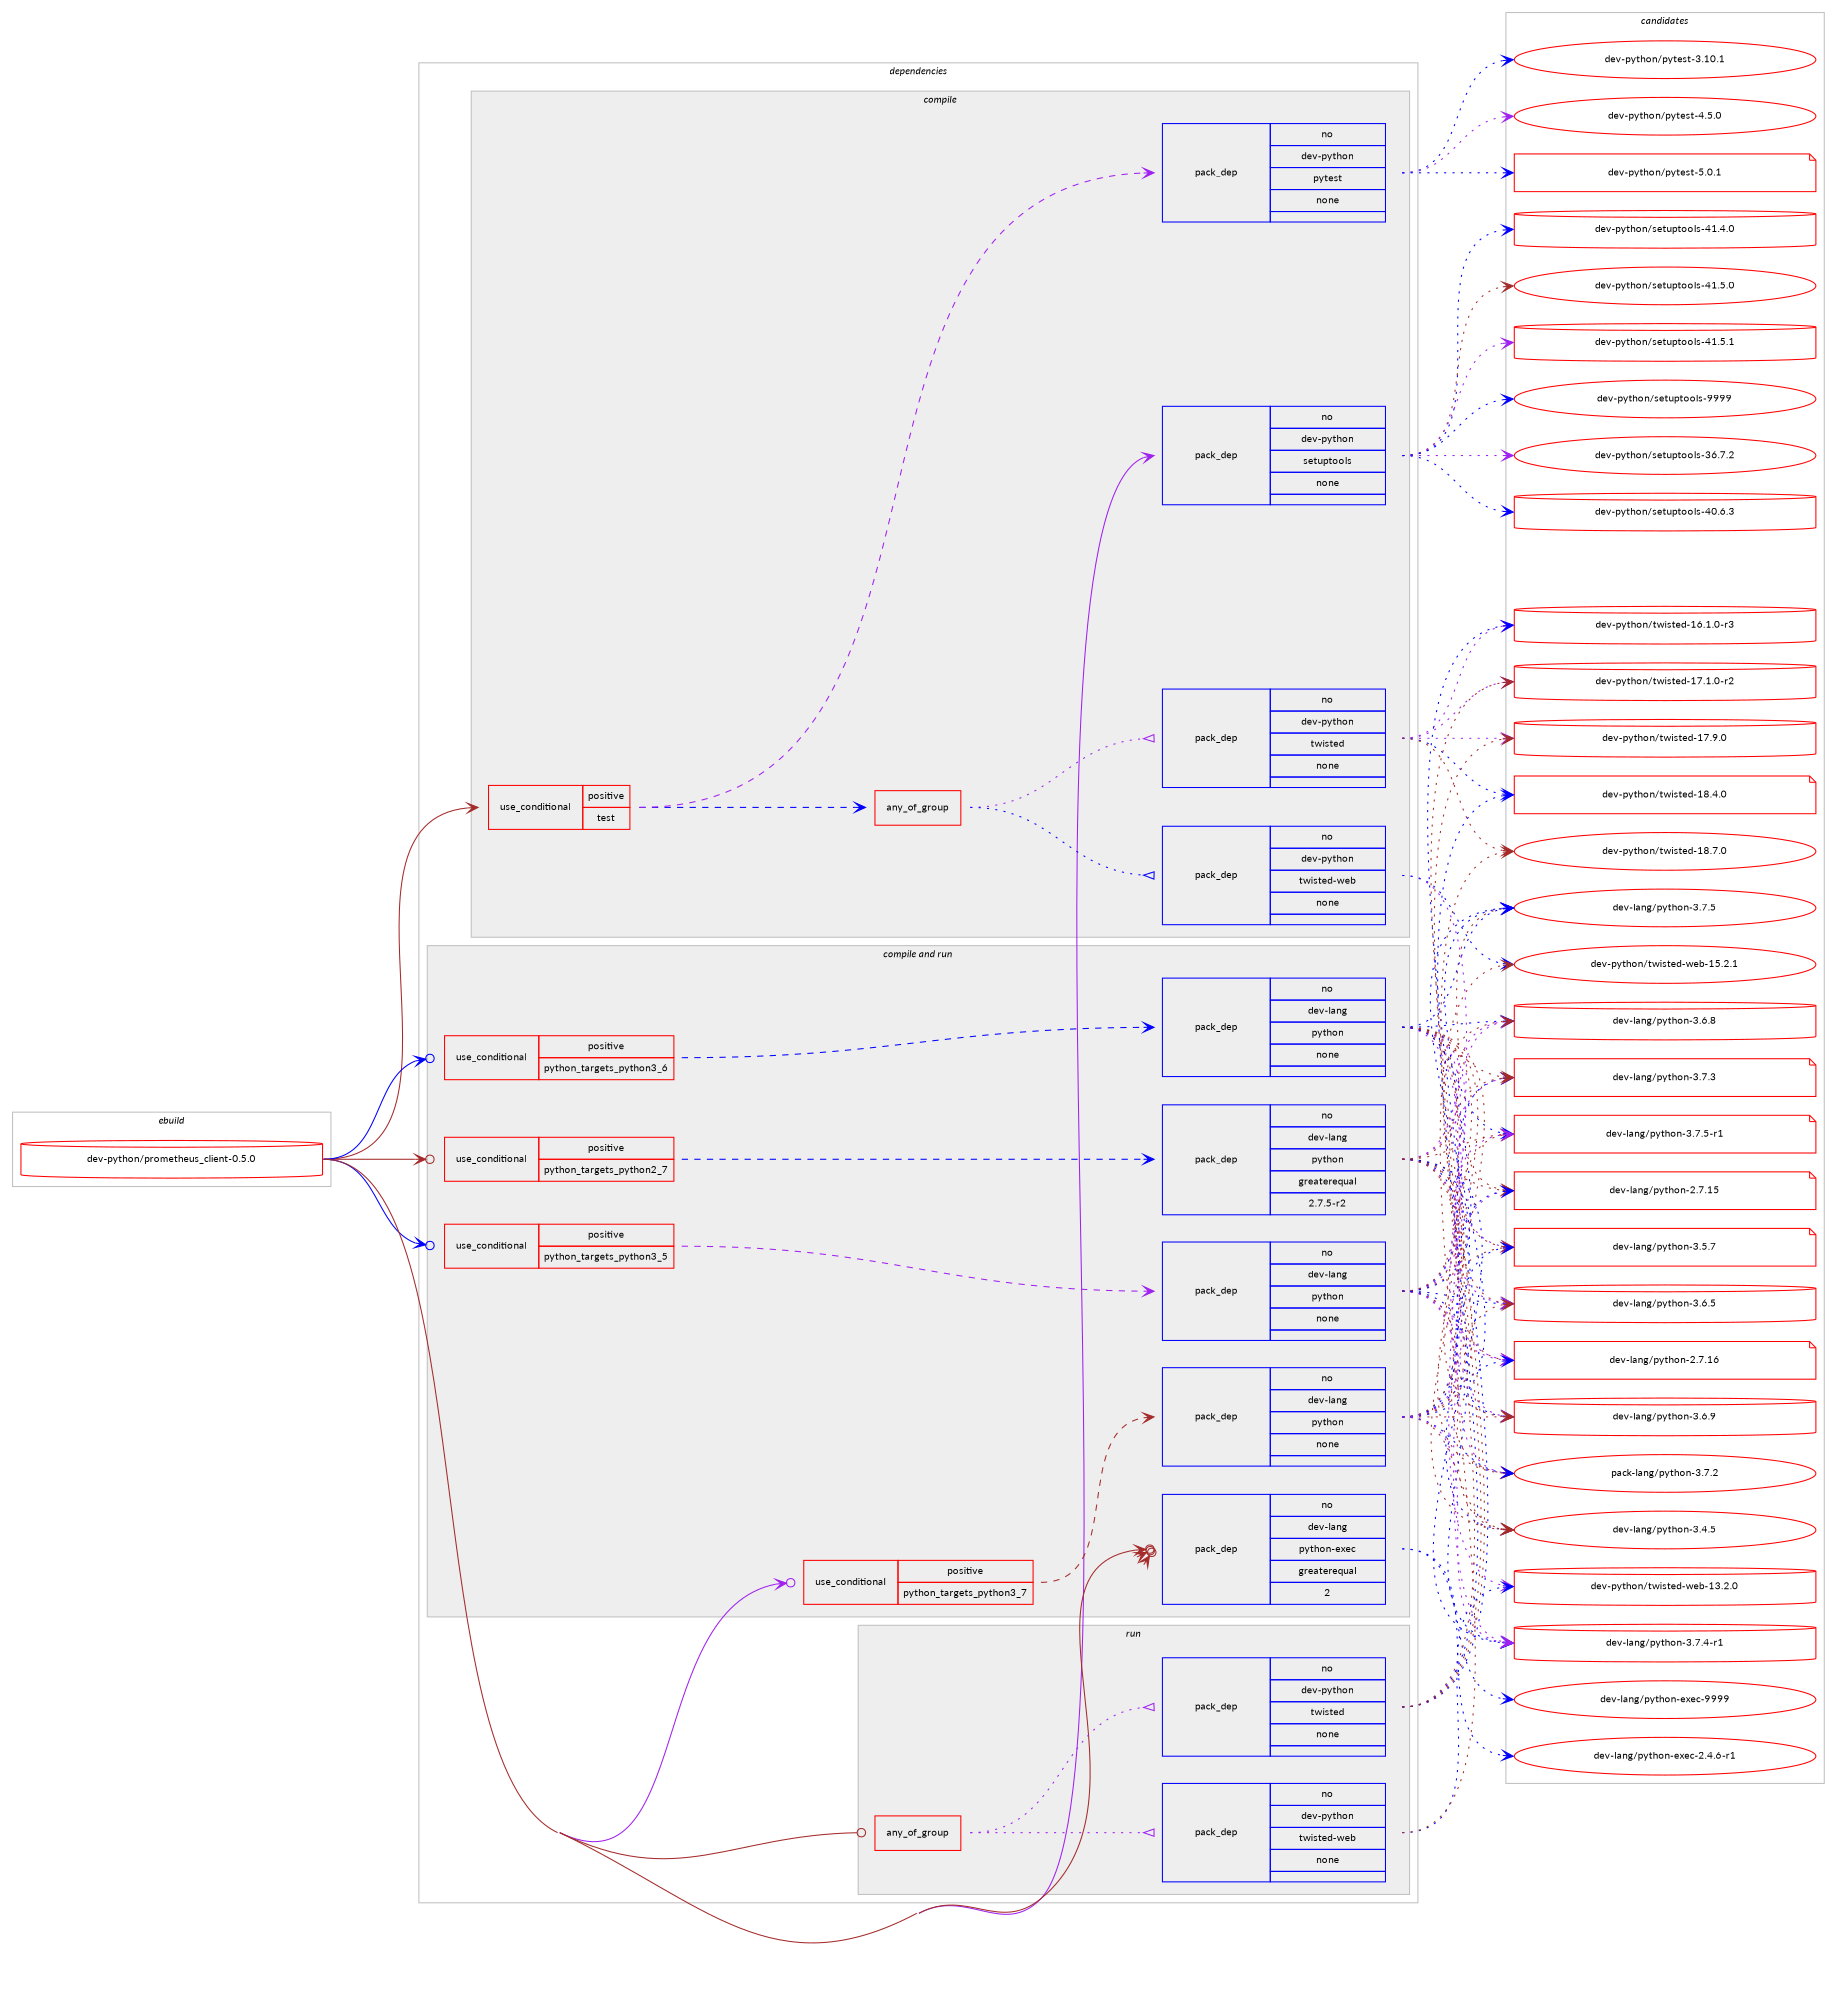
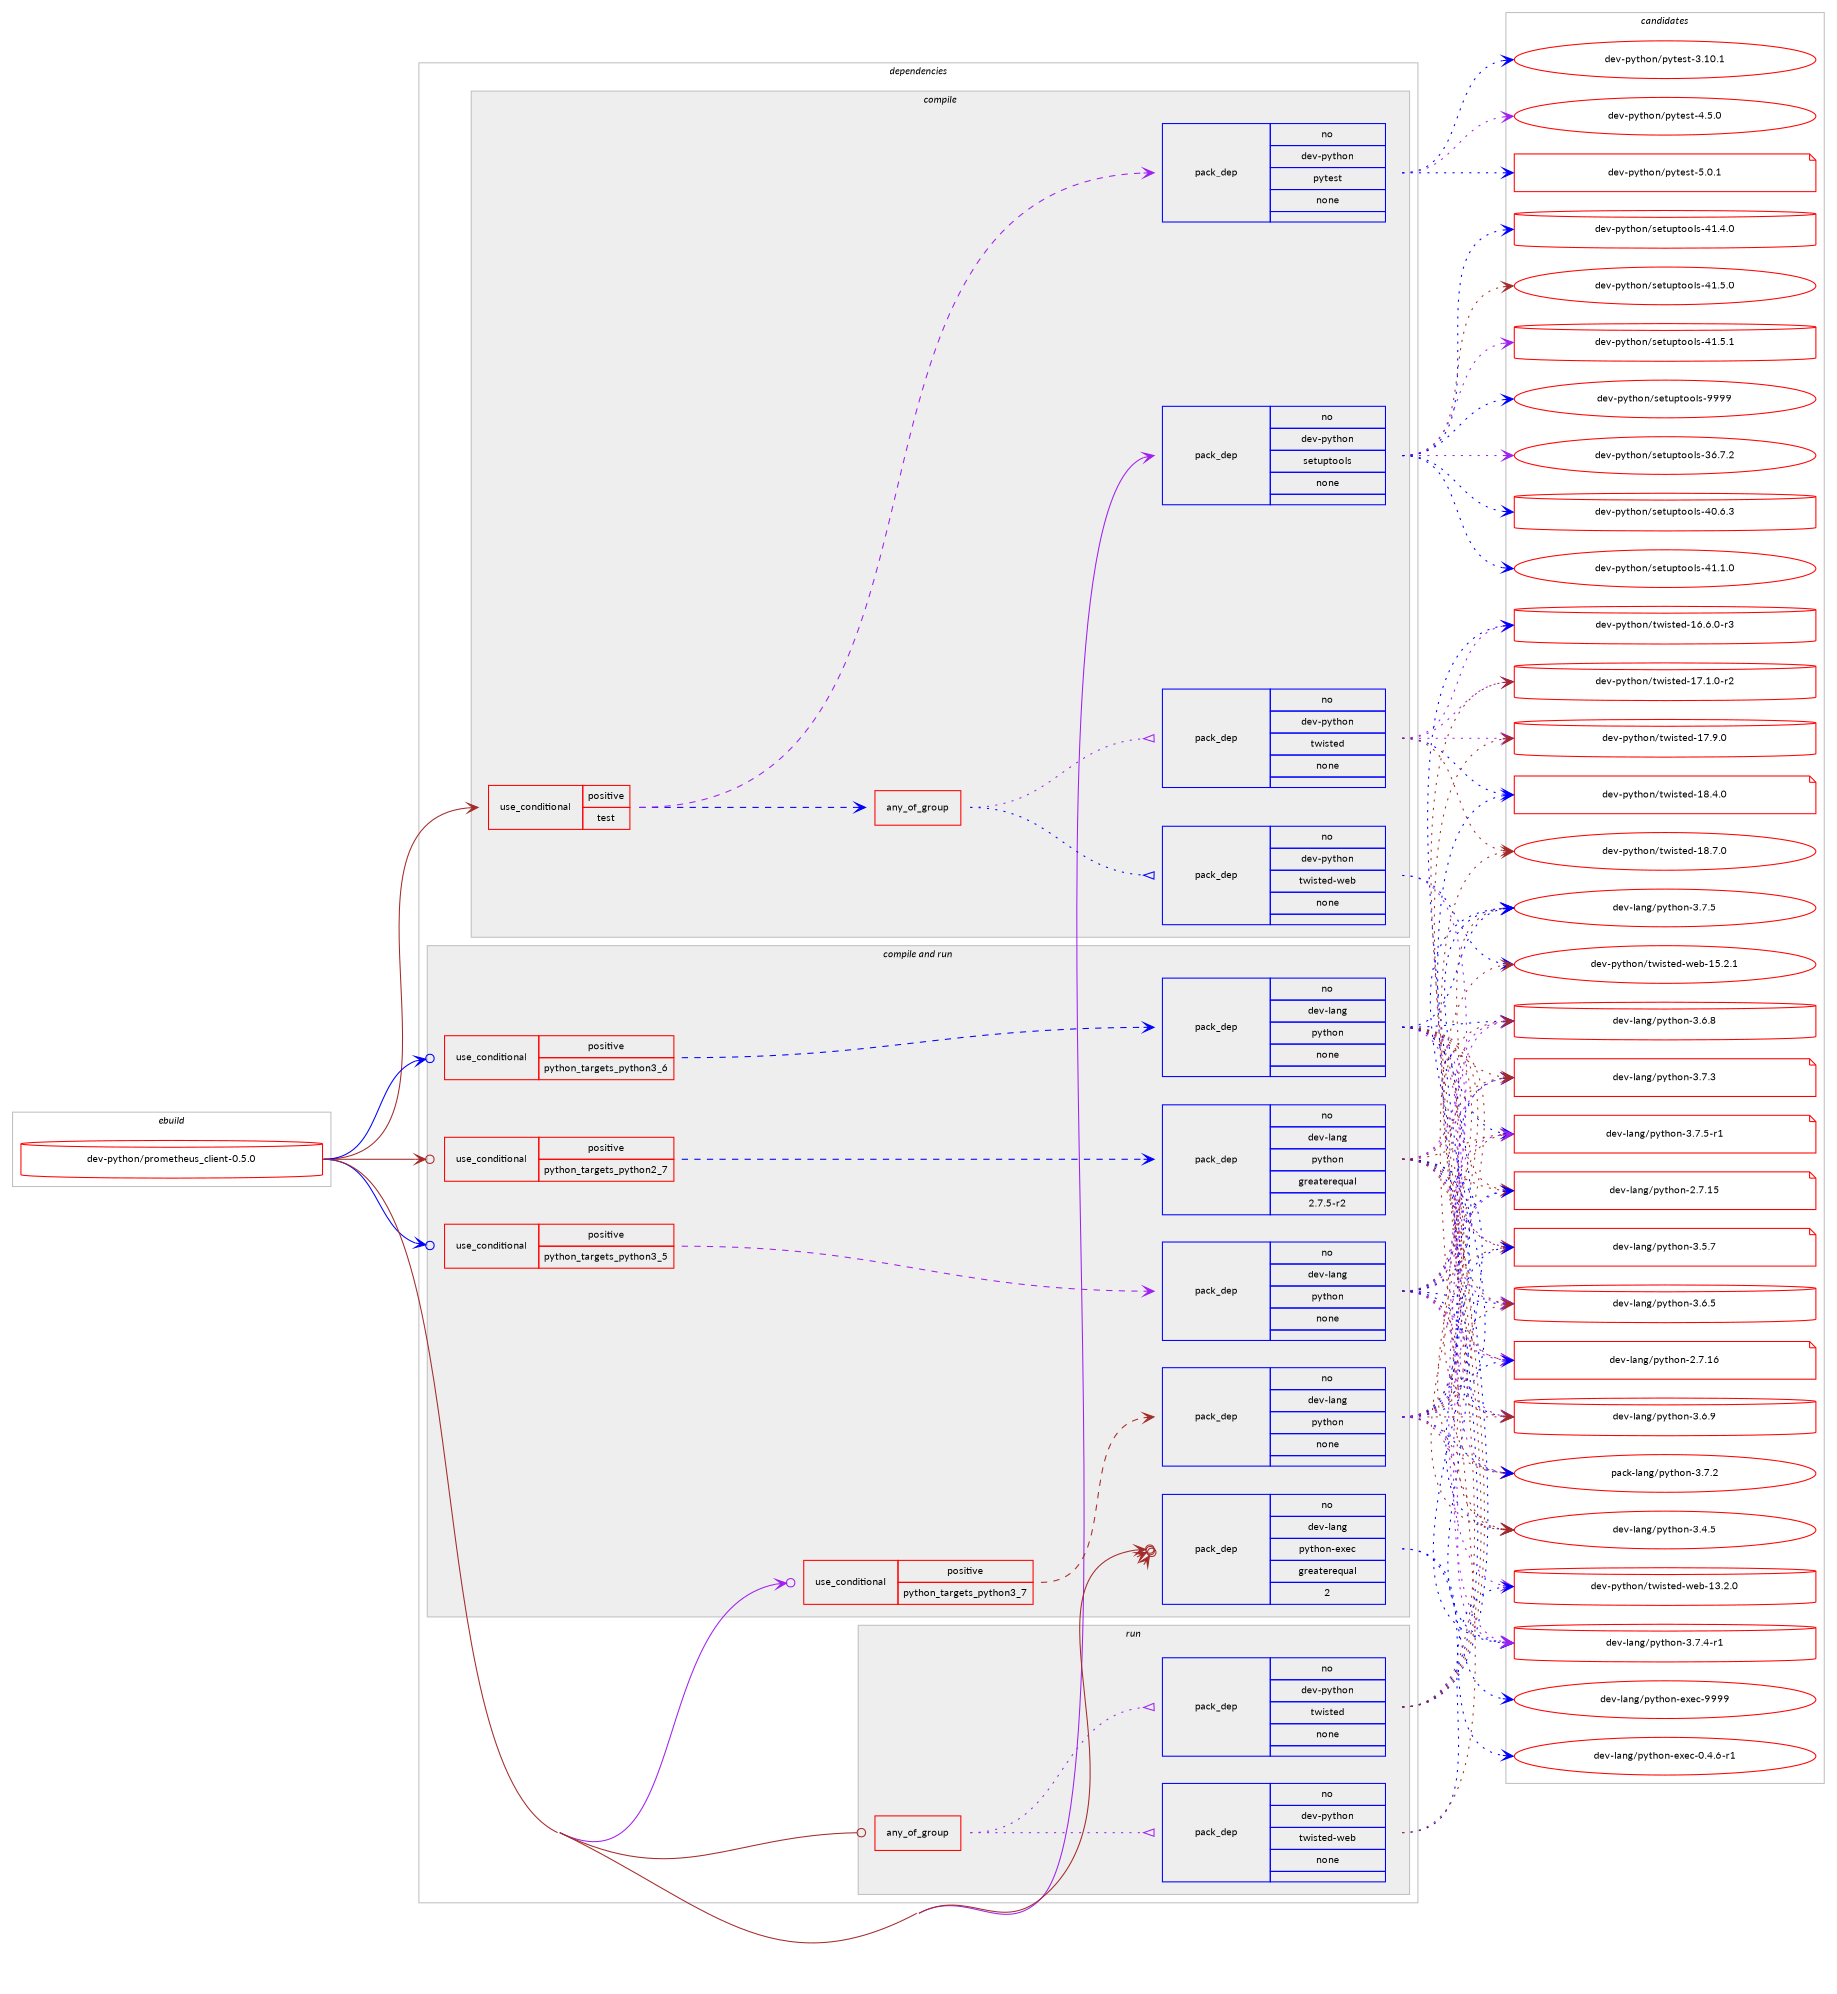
none -> (1665, 569)
(1665, 625) -> (1665, 625)
(1665, 1756) -> (1665, 1756)
